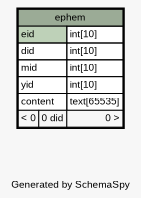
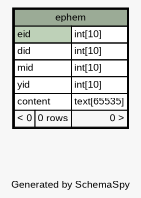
(53, 118) -> (53, 118)
